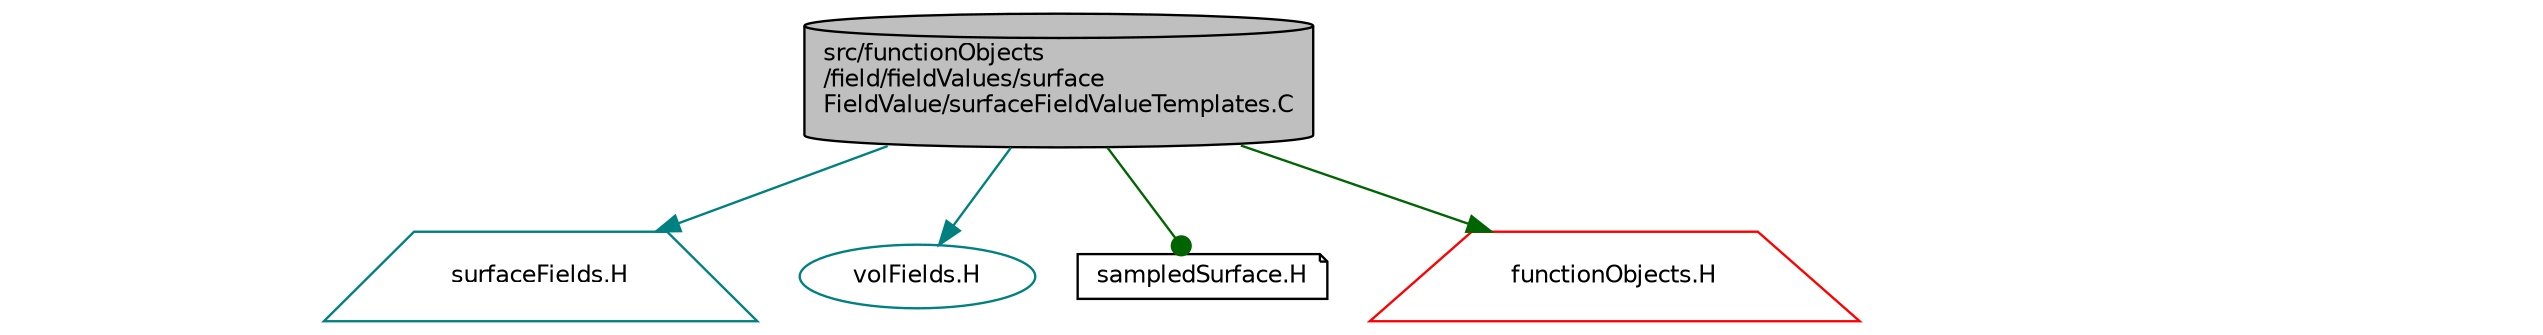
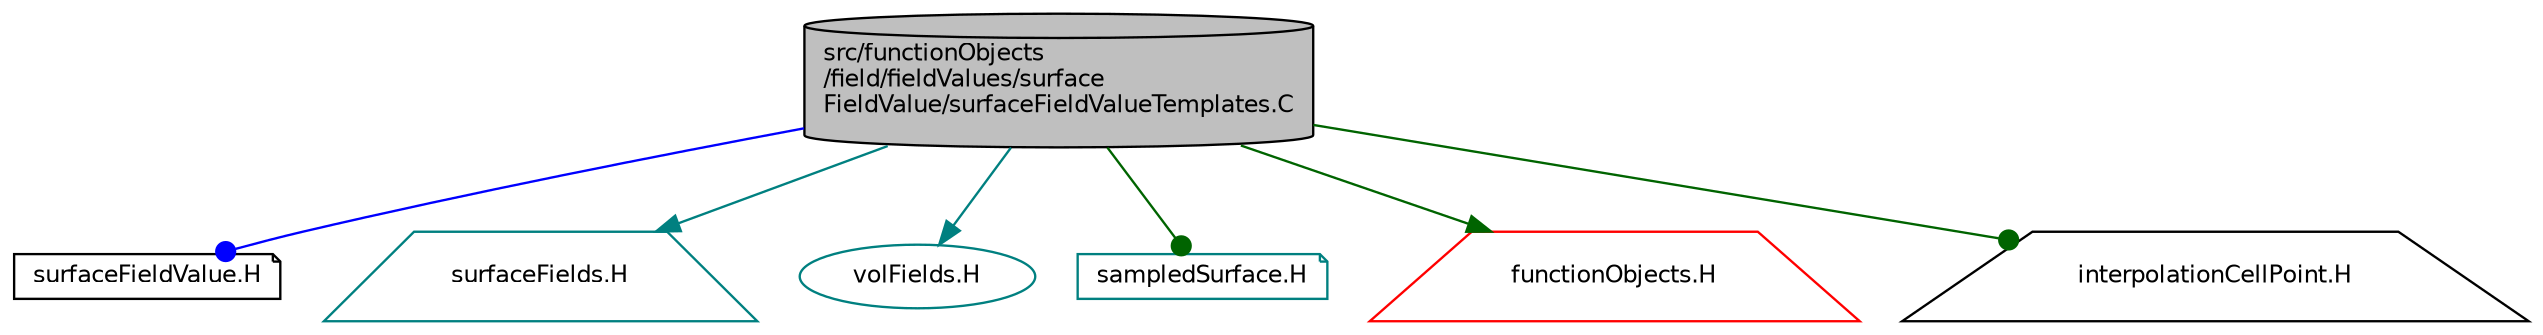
none -> (147, 276)
(1203, 276) -> (1203, 276)
none -> (2215, 276)
